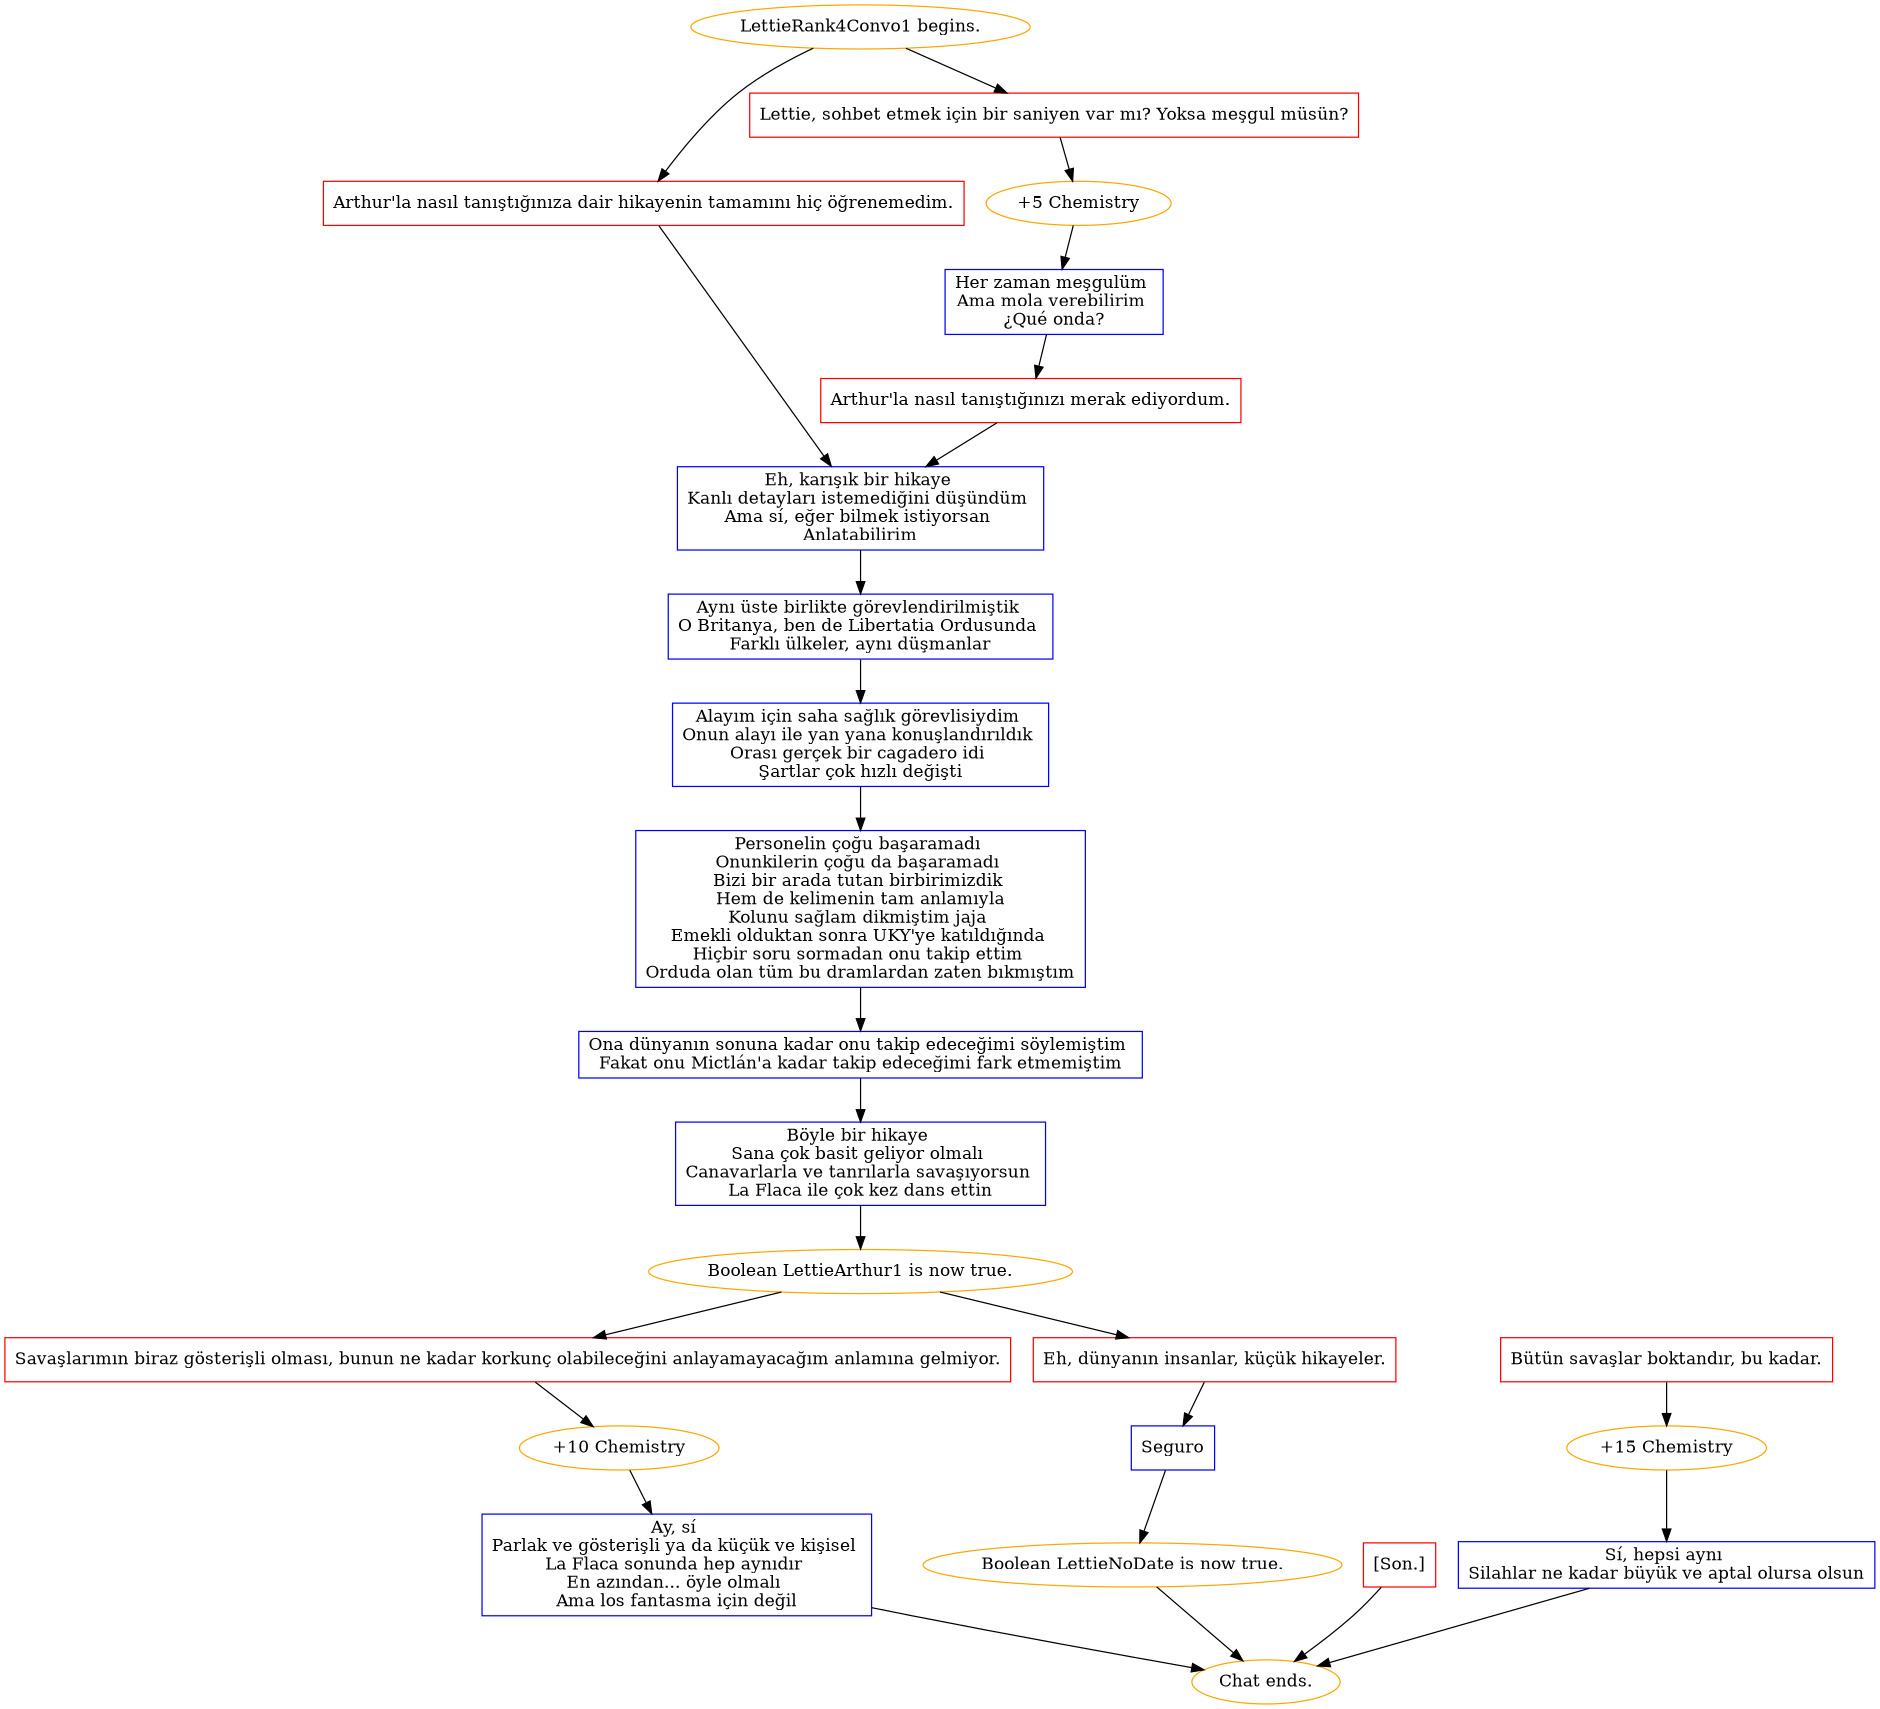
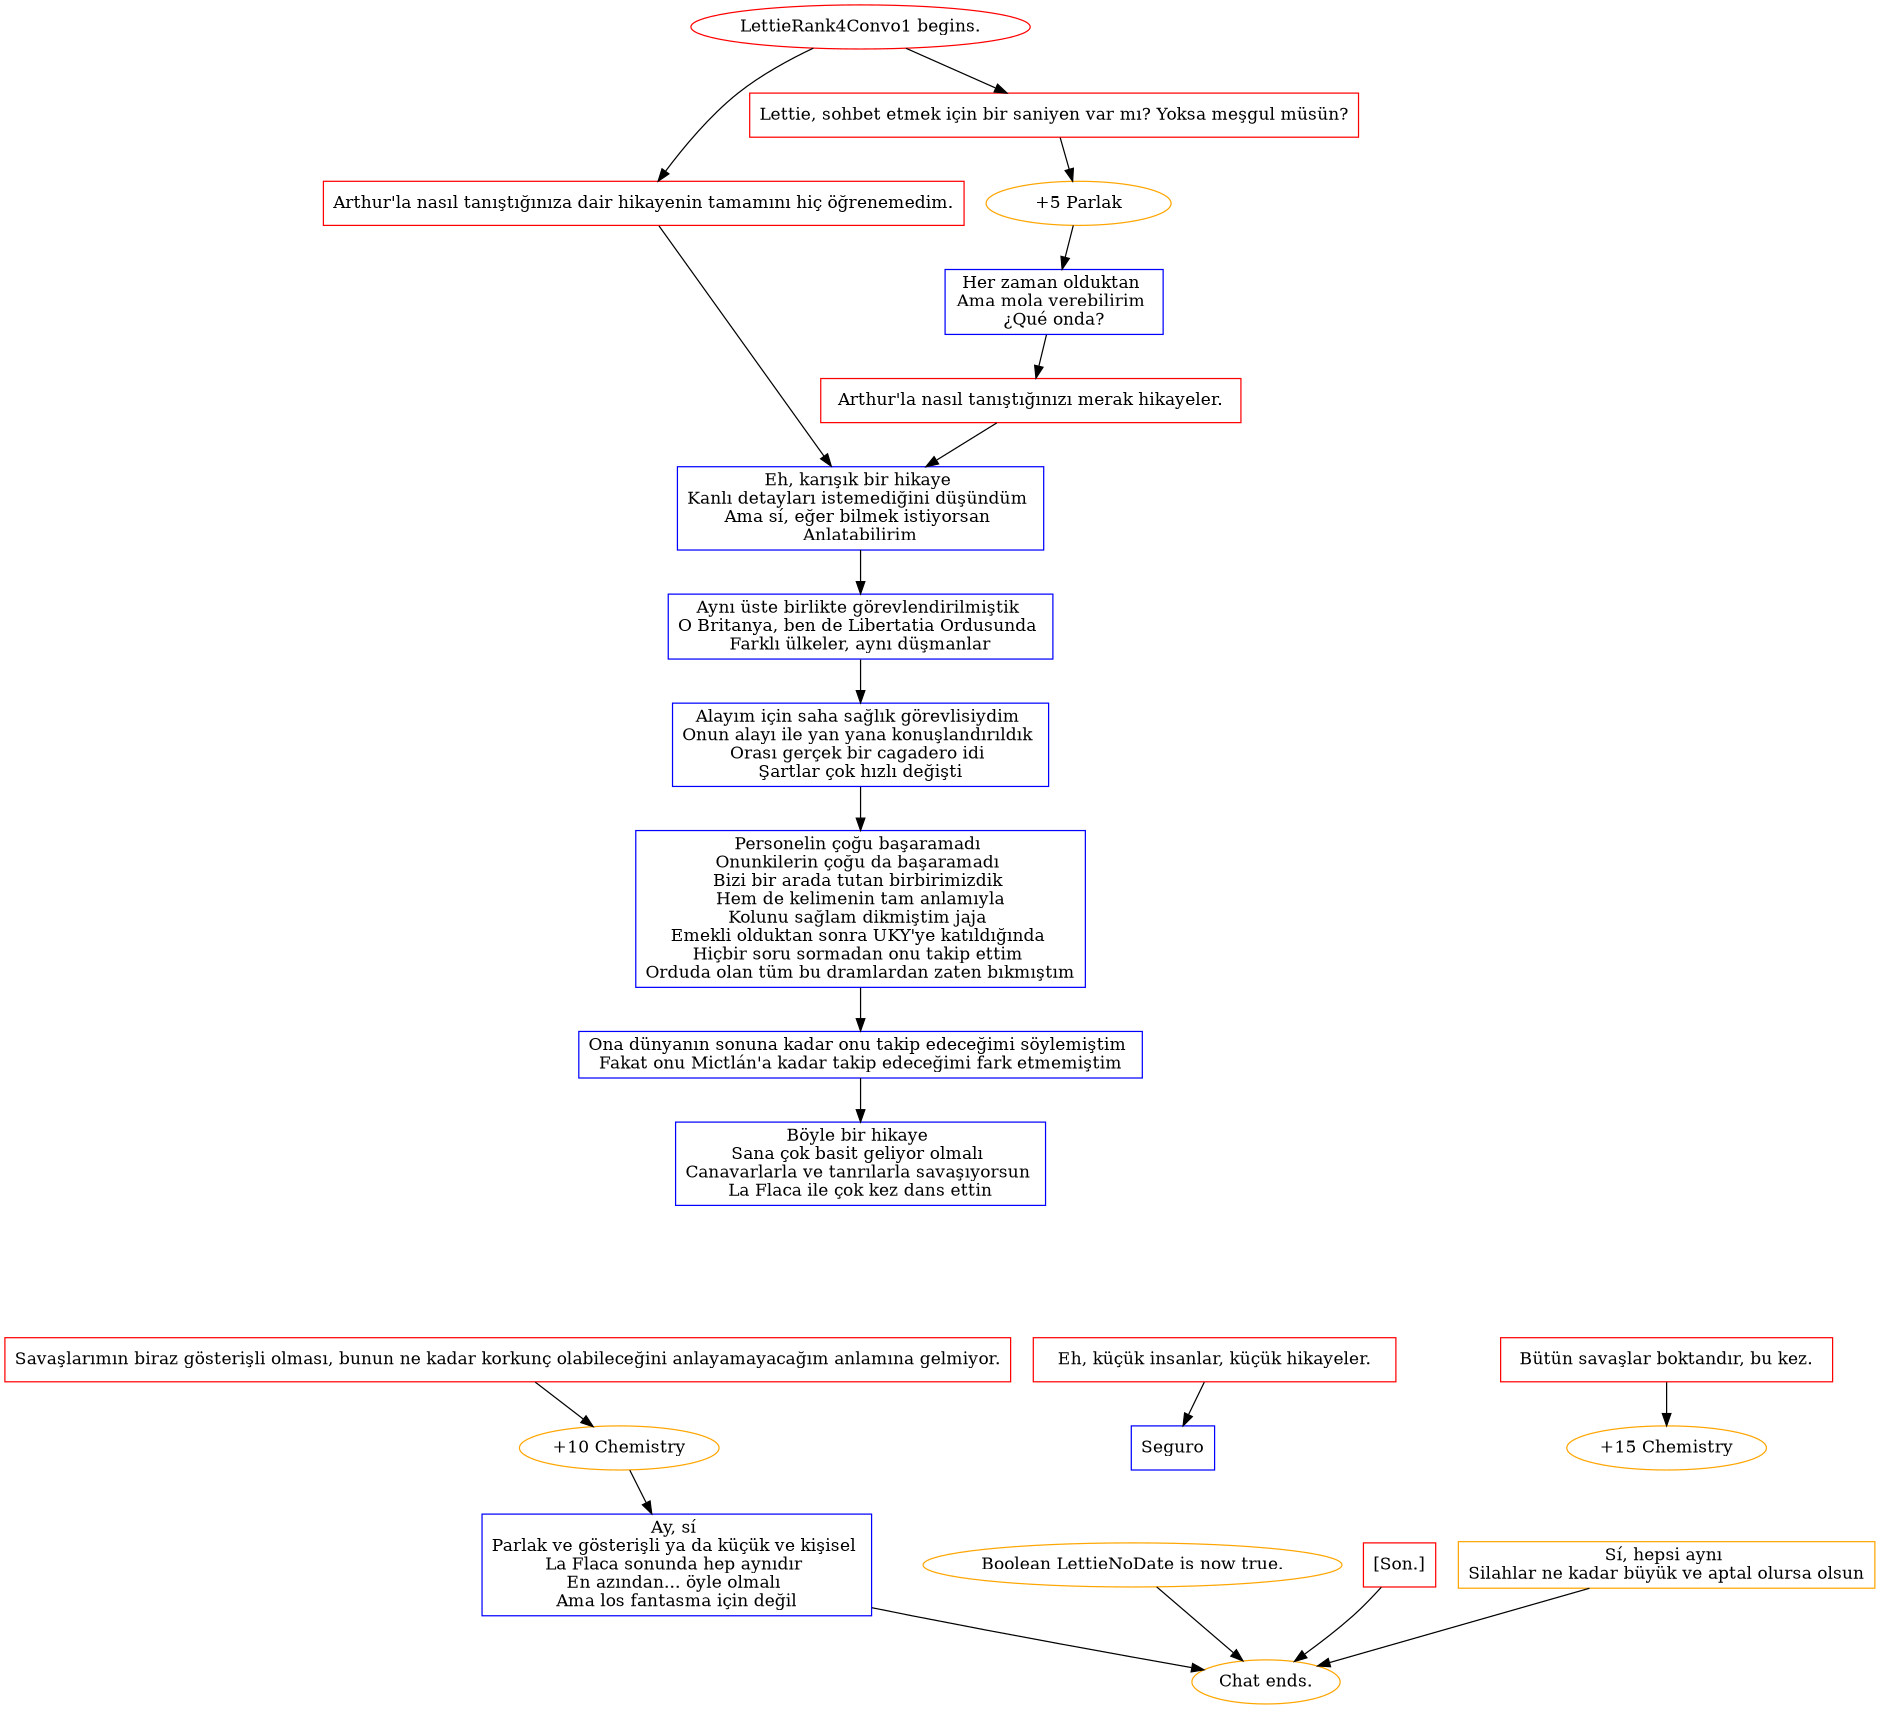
(861, 27) -> (861, 27)
(1079, 203) -> (1079, 203)
(1054, 302) -> (1054, 302)
(1031, 401) -> (1031, 401)
(861, 1272) -> none
(1215, 1360) -> (1215, 1360)
(1667, 1360) -> (1667, 1360)
(1667, 1499) -> none
(1155, 1500) -> none
(1667, 1565) -> (1667, 1565)
